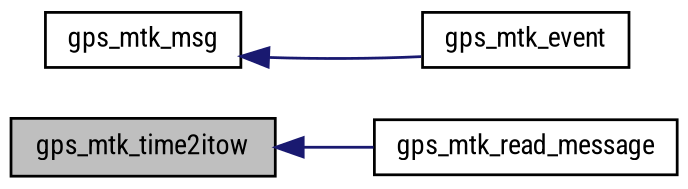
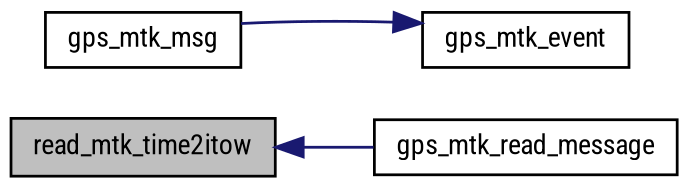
(345, 58) -> (317, 21)
(143, 147) -> (143, 147)
